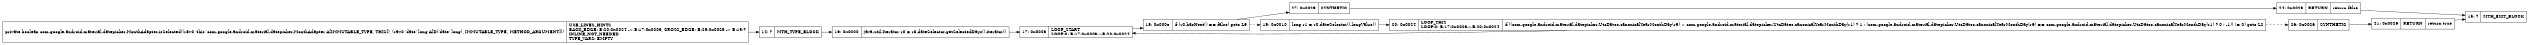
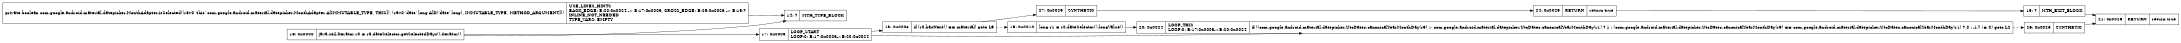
(2346, 8) -> (1602, 11)
(2458, 20) -> (2089, 15)
(1211, 25) -> (954, 27)
(825, 32) -> (648, 33)
(1351, 34) -> (1085, 36)
